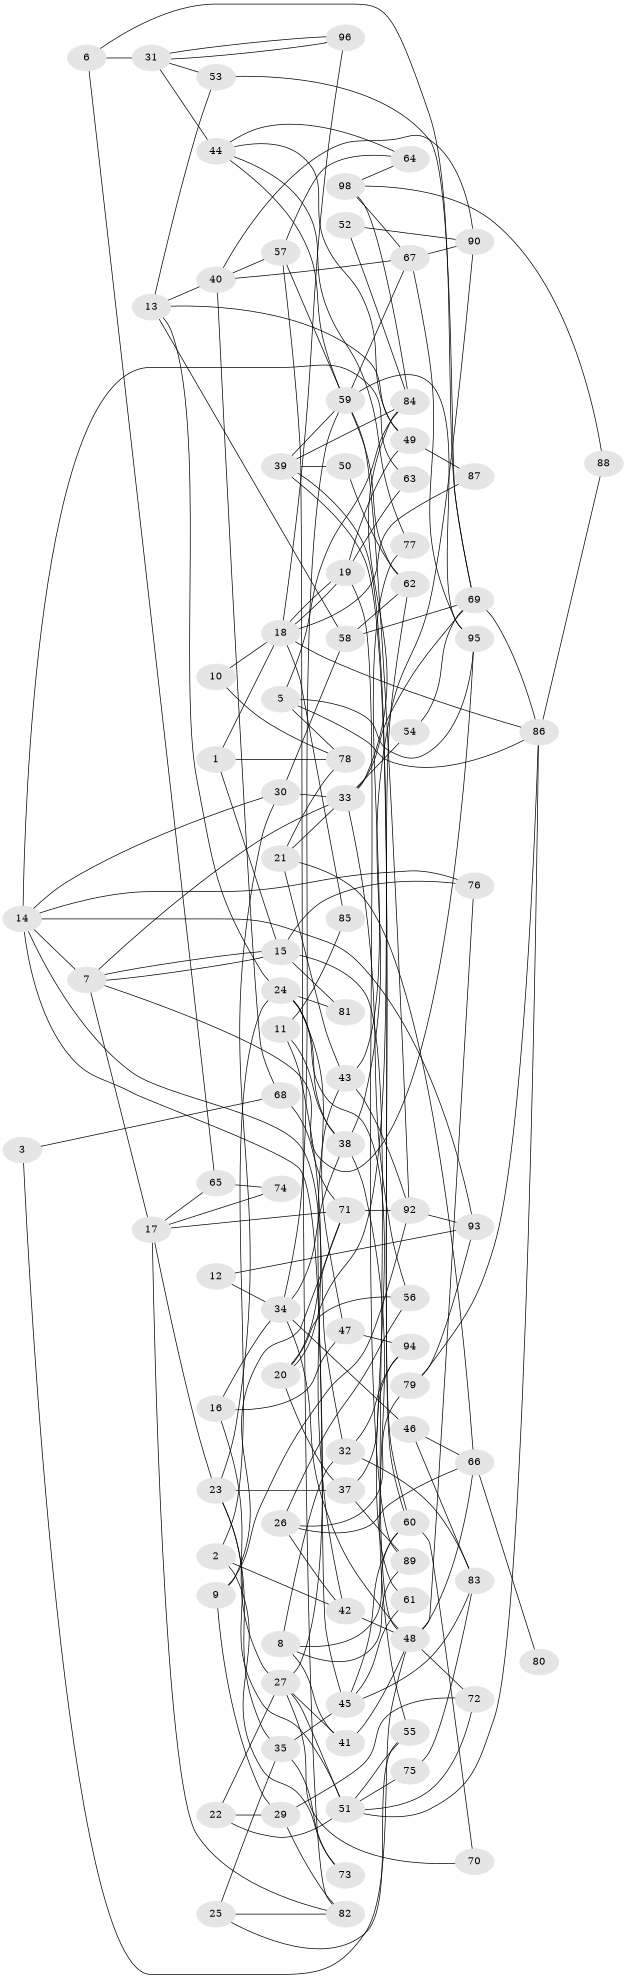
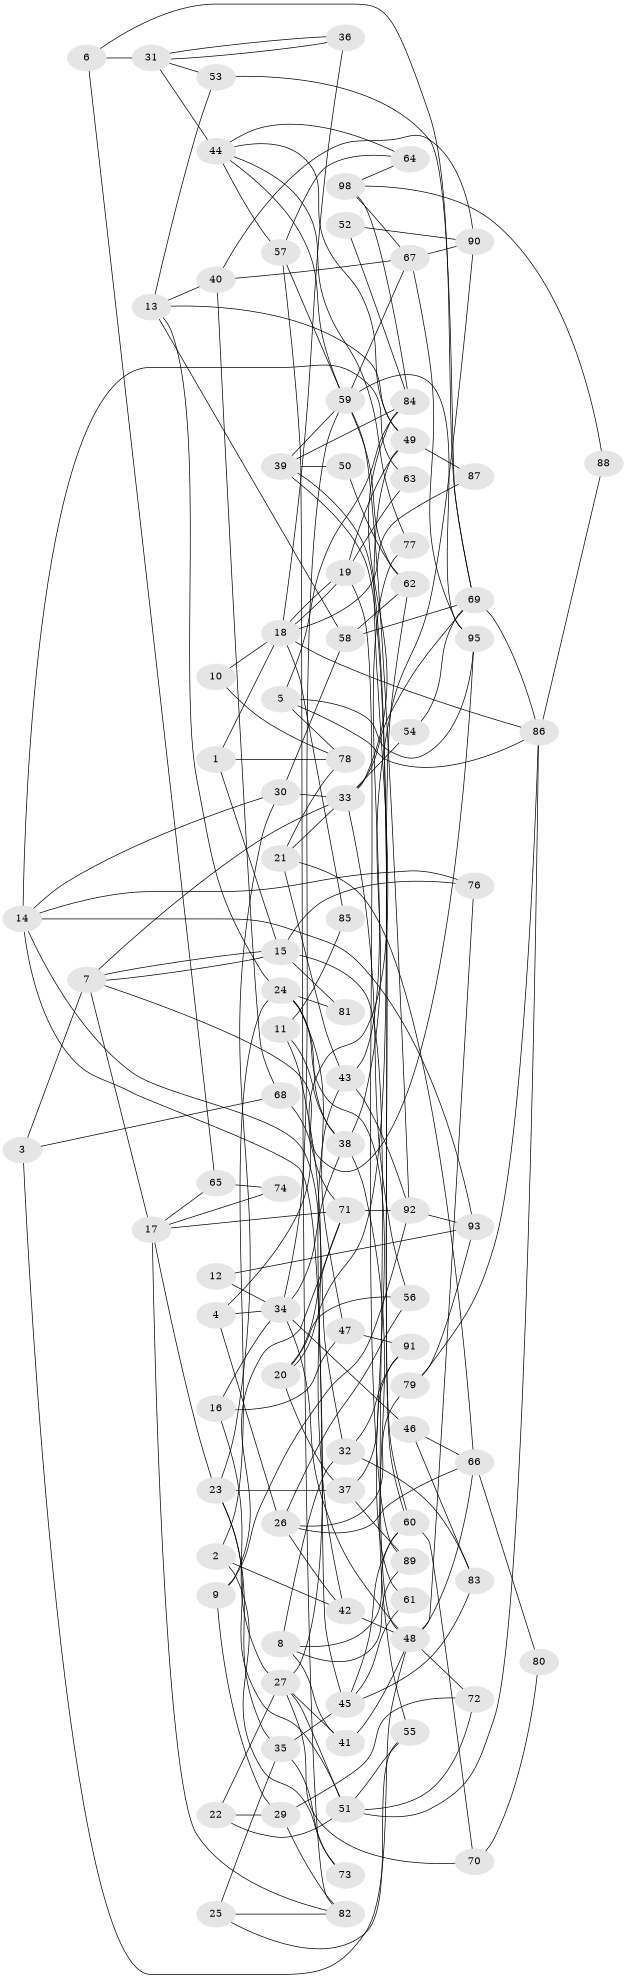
(345, 38) -> (345, 38)
(248, 266) -> (245, 204)
(55, 949) -> (55, 1065)
none -> (216, 1315)
(410, 1347) -> (410, 1347)
none -> (520, 1766)
(410, 1771) -> none
